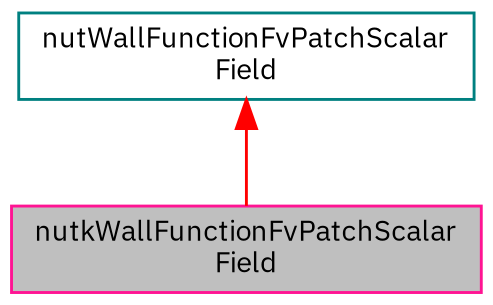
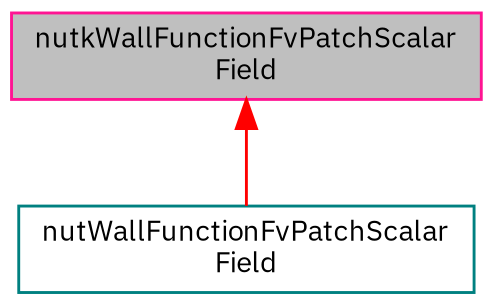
(246, 168) -> (246, 168)
